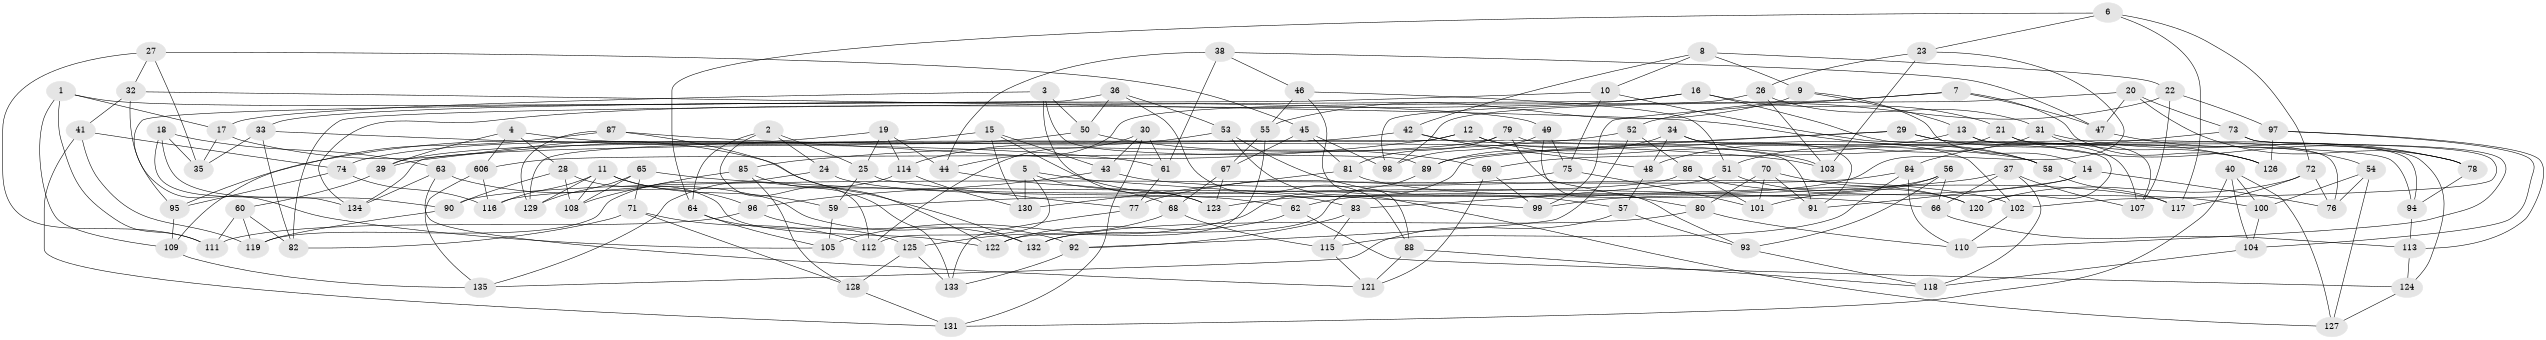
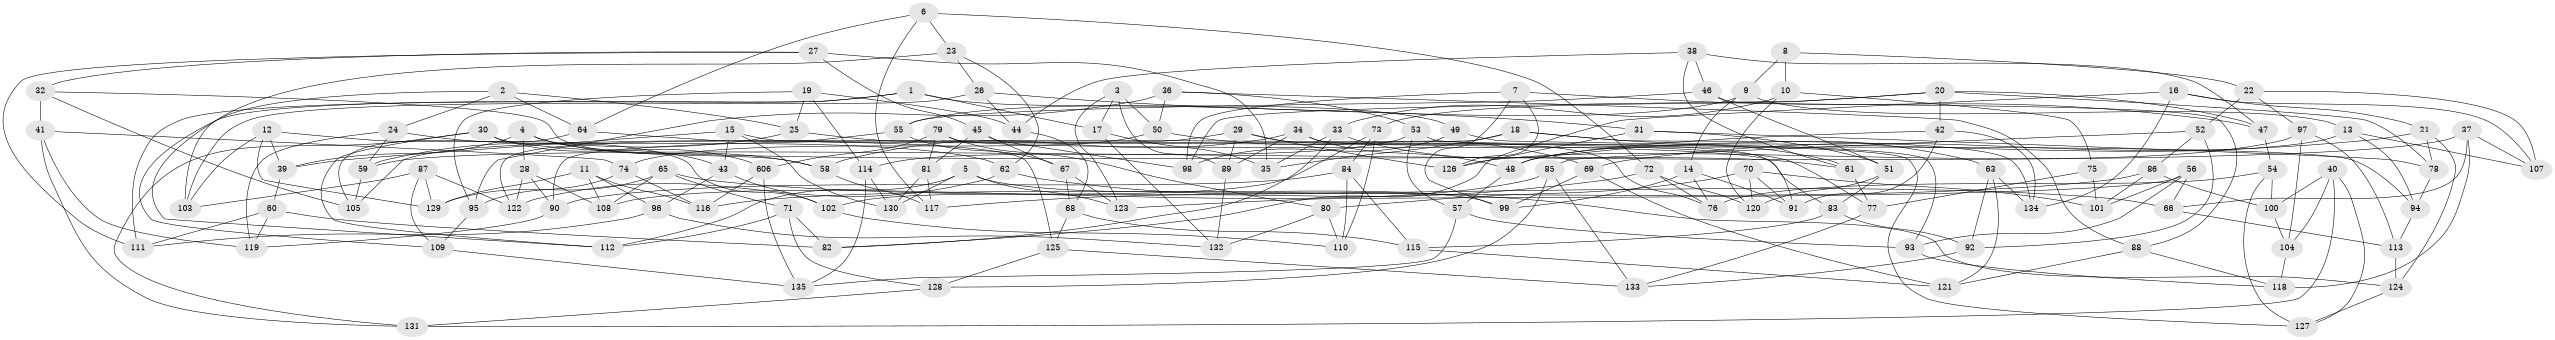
(1553, 86) -> (1940, 110)
(1557, 150) -> none
(722, 193) -> (378, 150)
